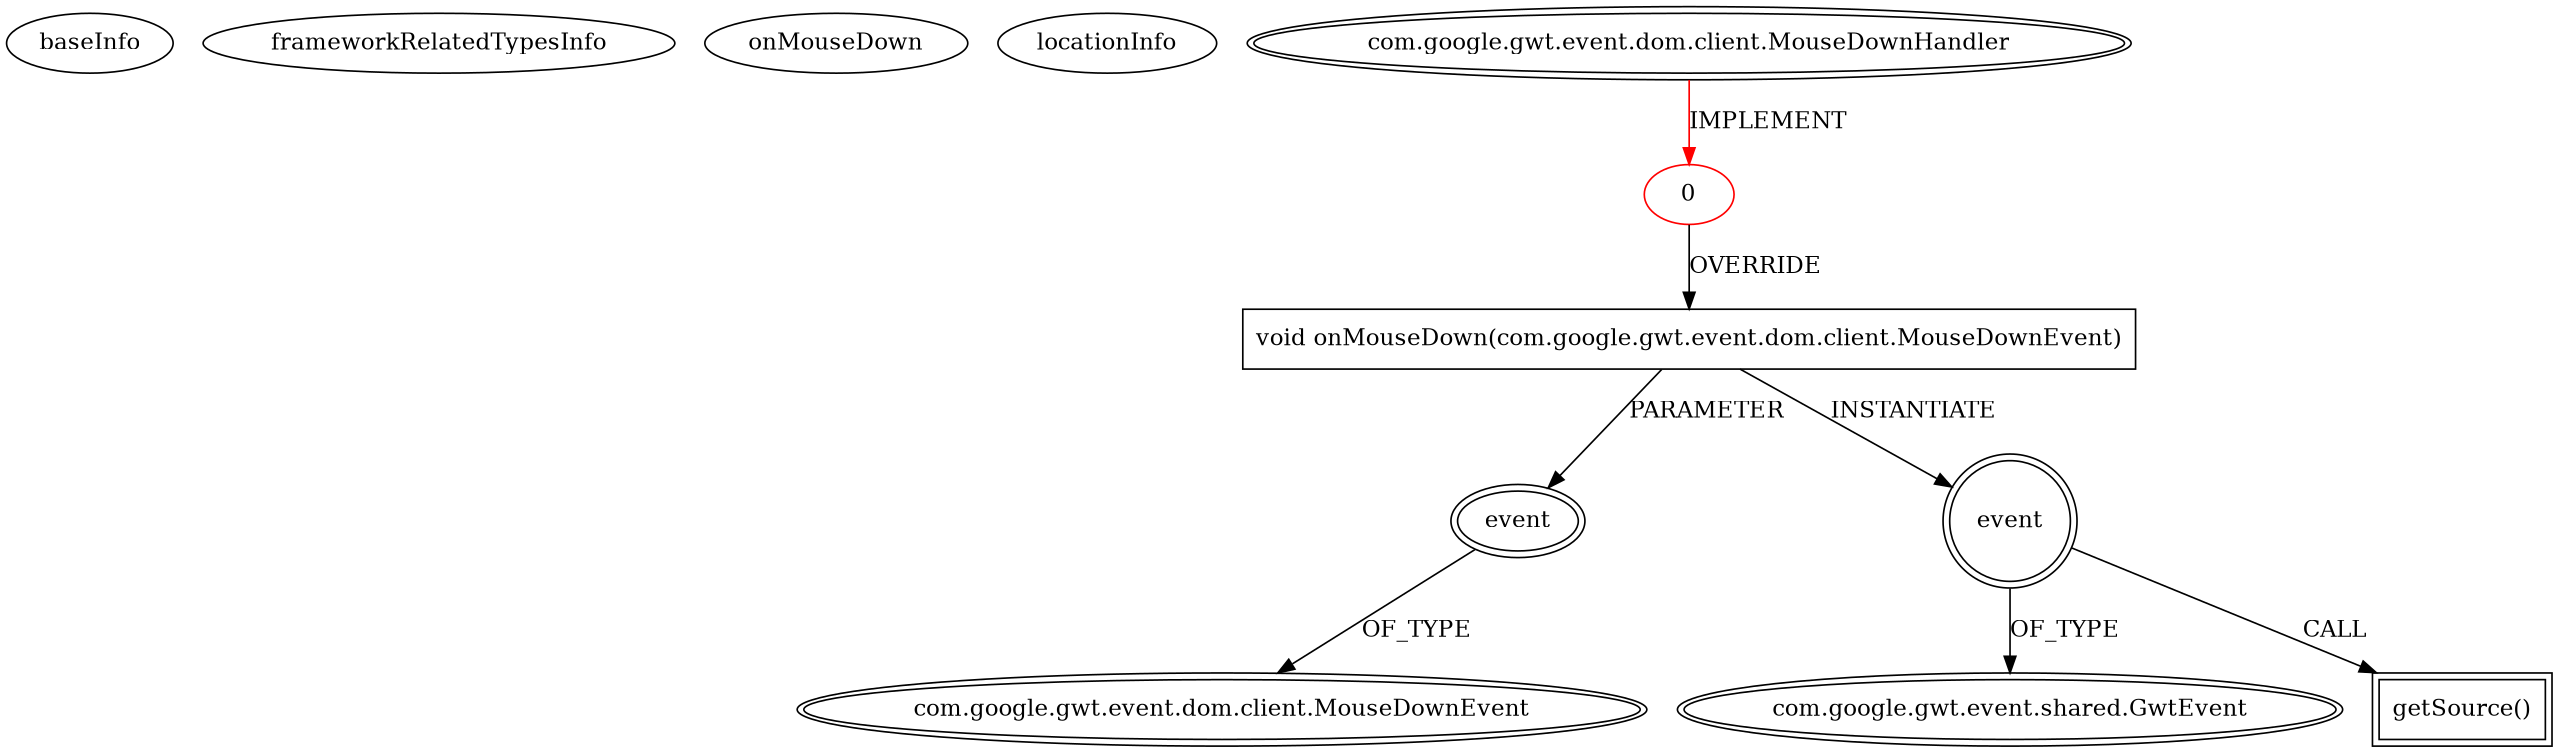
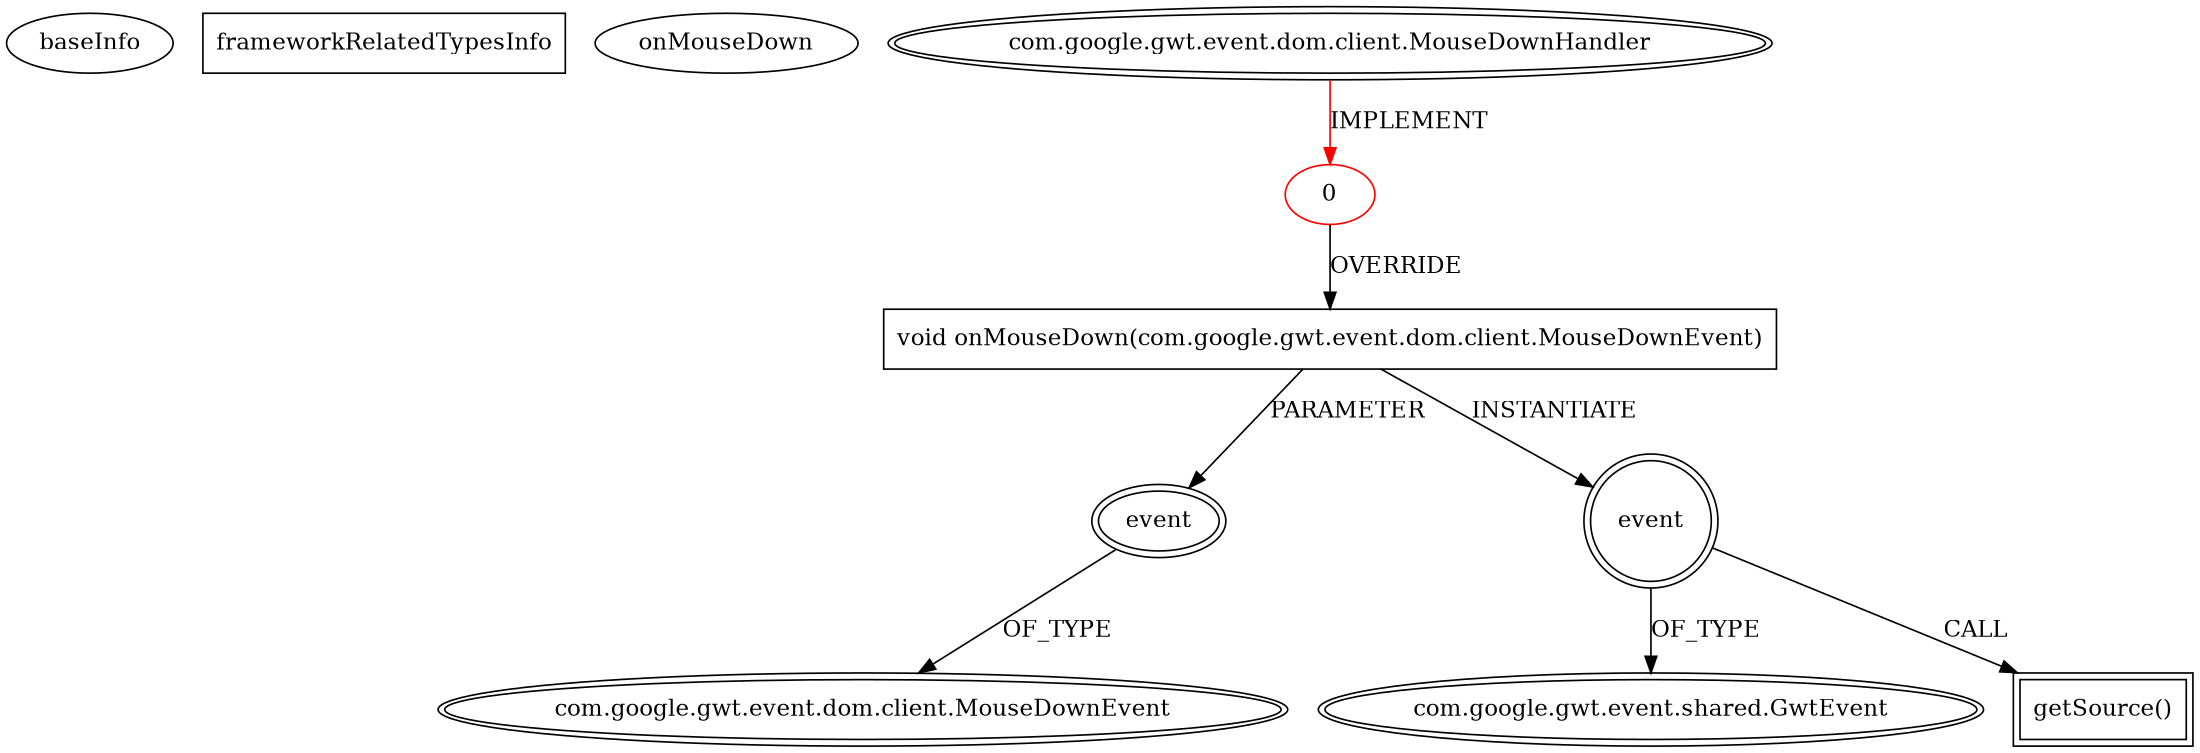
(439, 43) -> (384, 43)
(1107, 43) -> none
